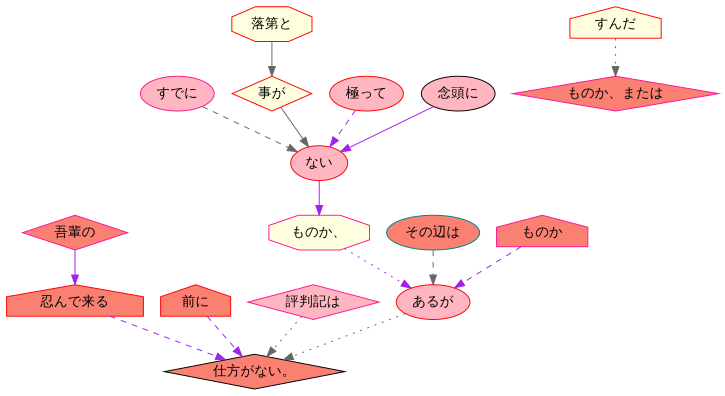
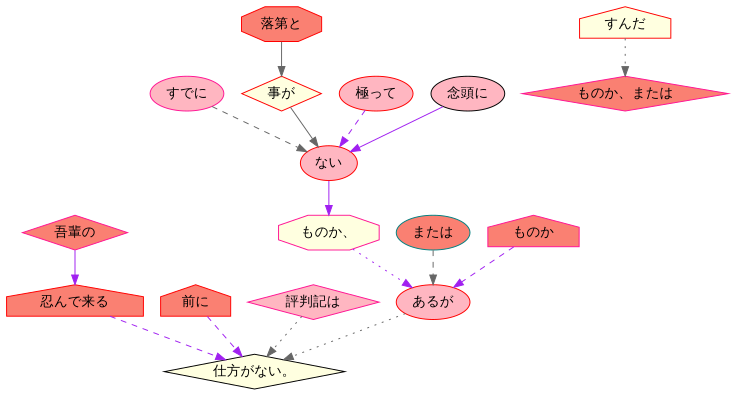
(272, 24) -> (282, 24)
(433, 233) -> (433, 233)
(255, 372) -> (255, 372)
